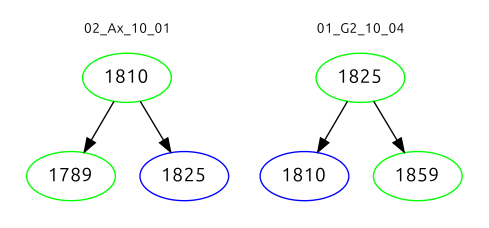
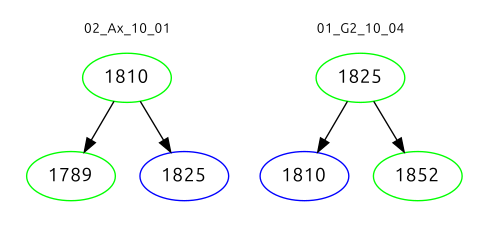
(418, 176) -> (418, 176)
